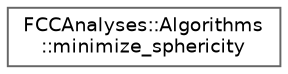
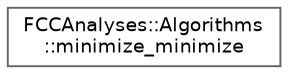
(144, 37) -> (144, 37)
